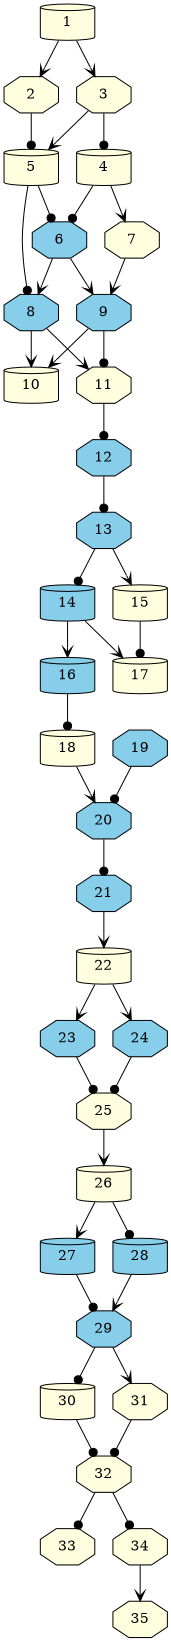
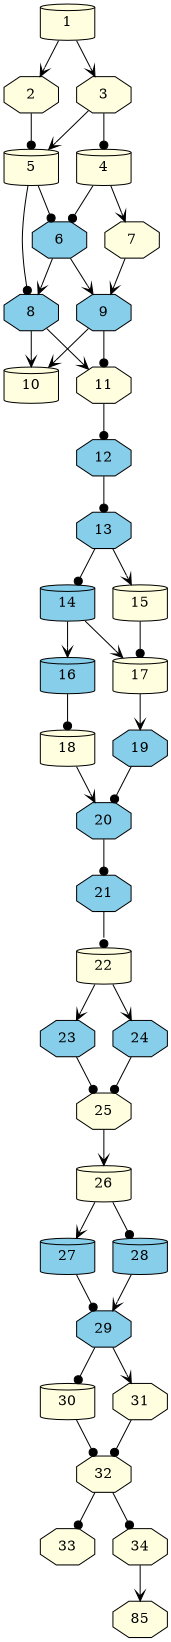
none -> (140, 707)
(104, 925) -> (104, 925)
(140, 1619) -> (140, 1619)
